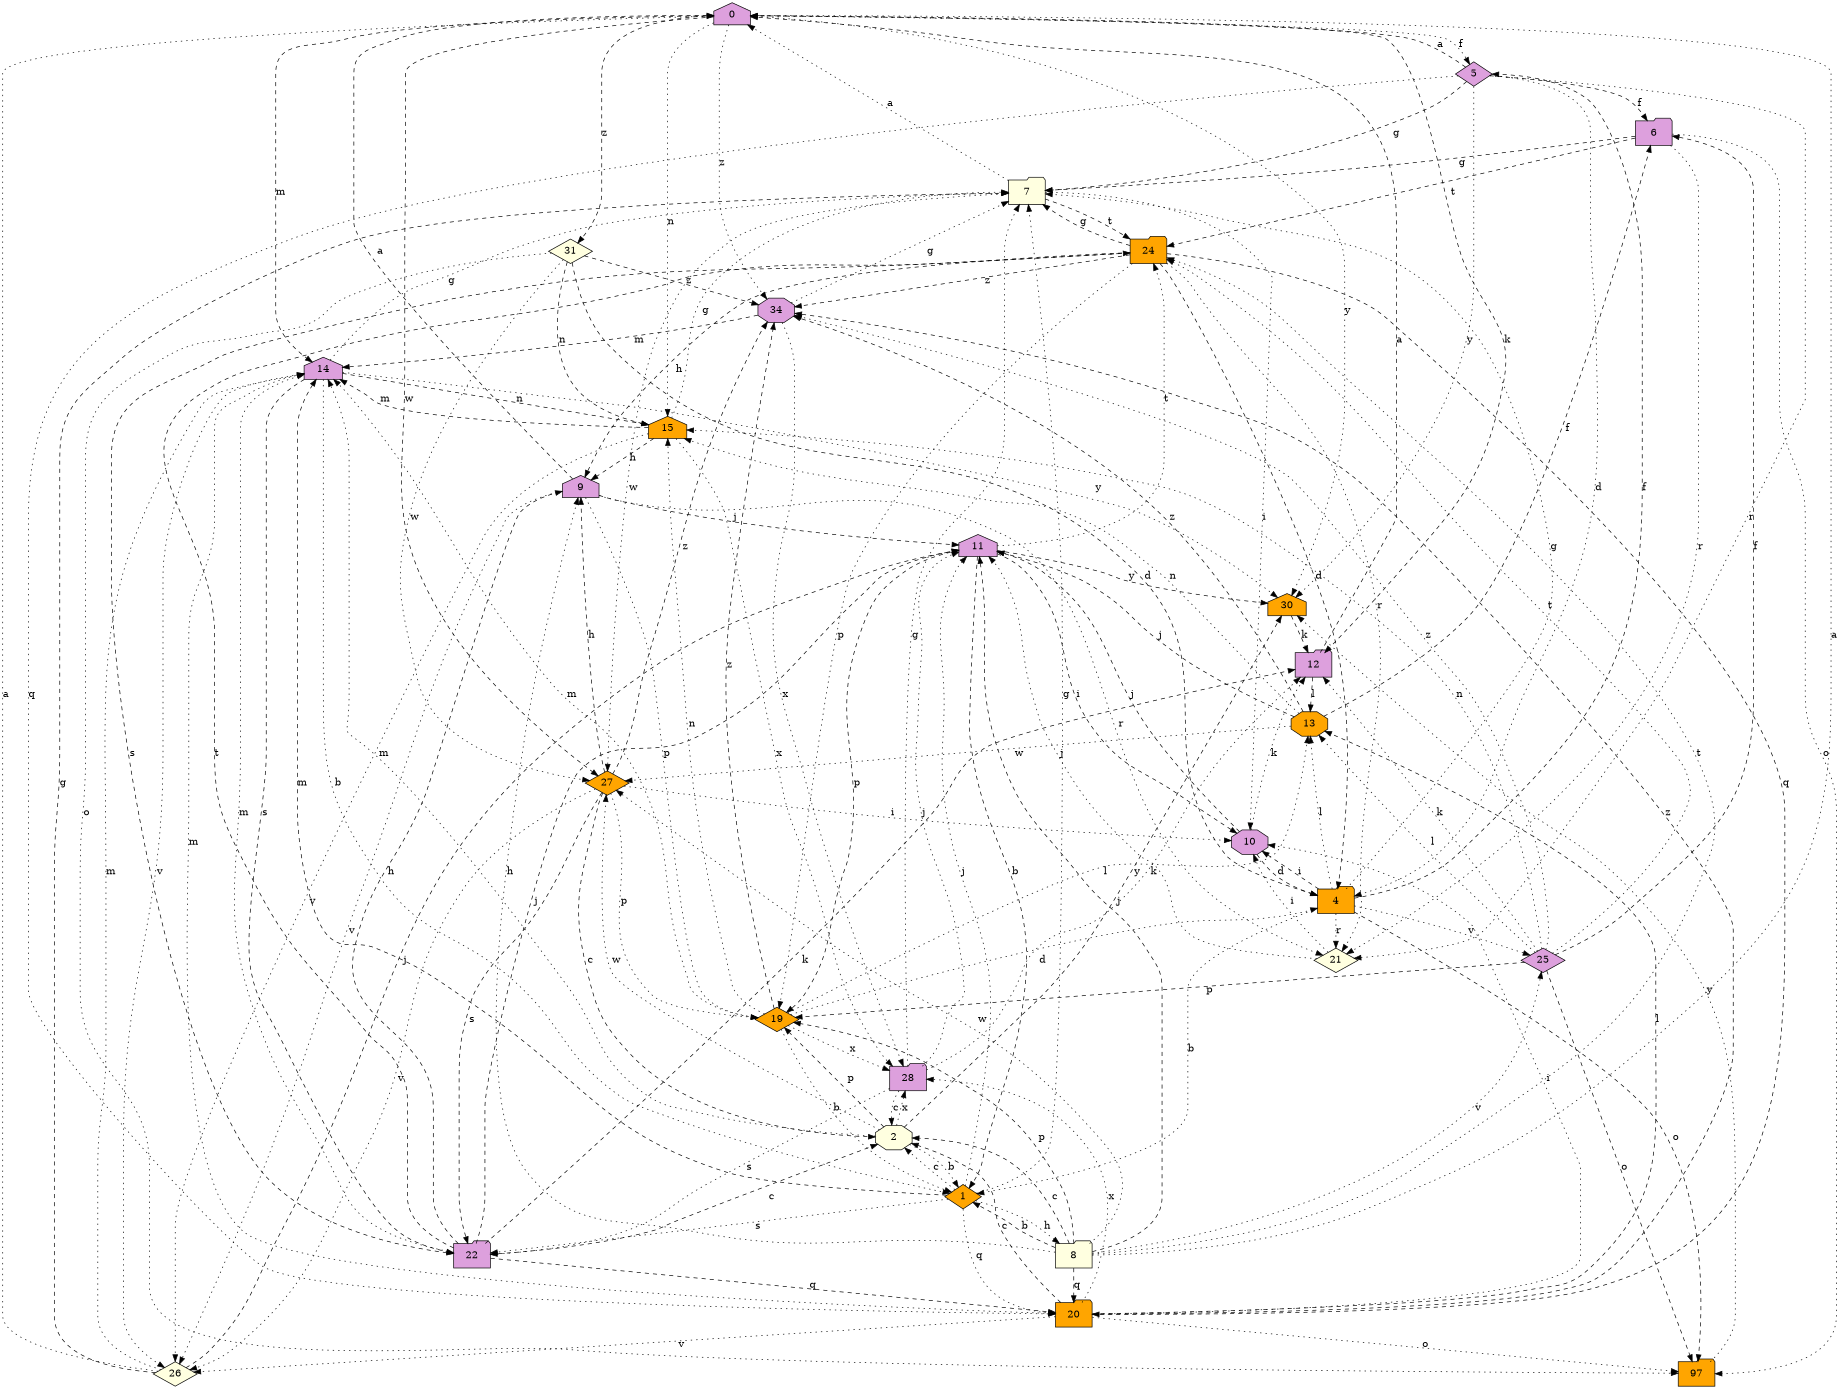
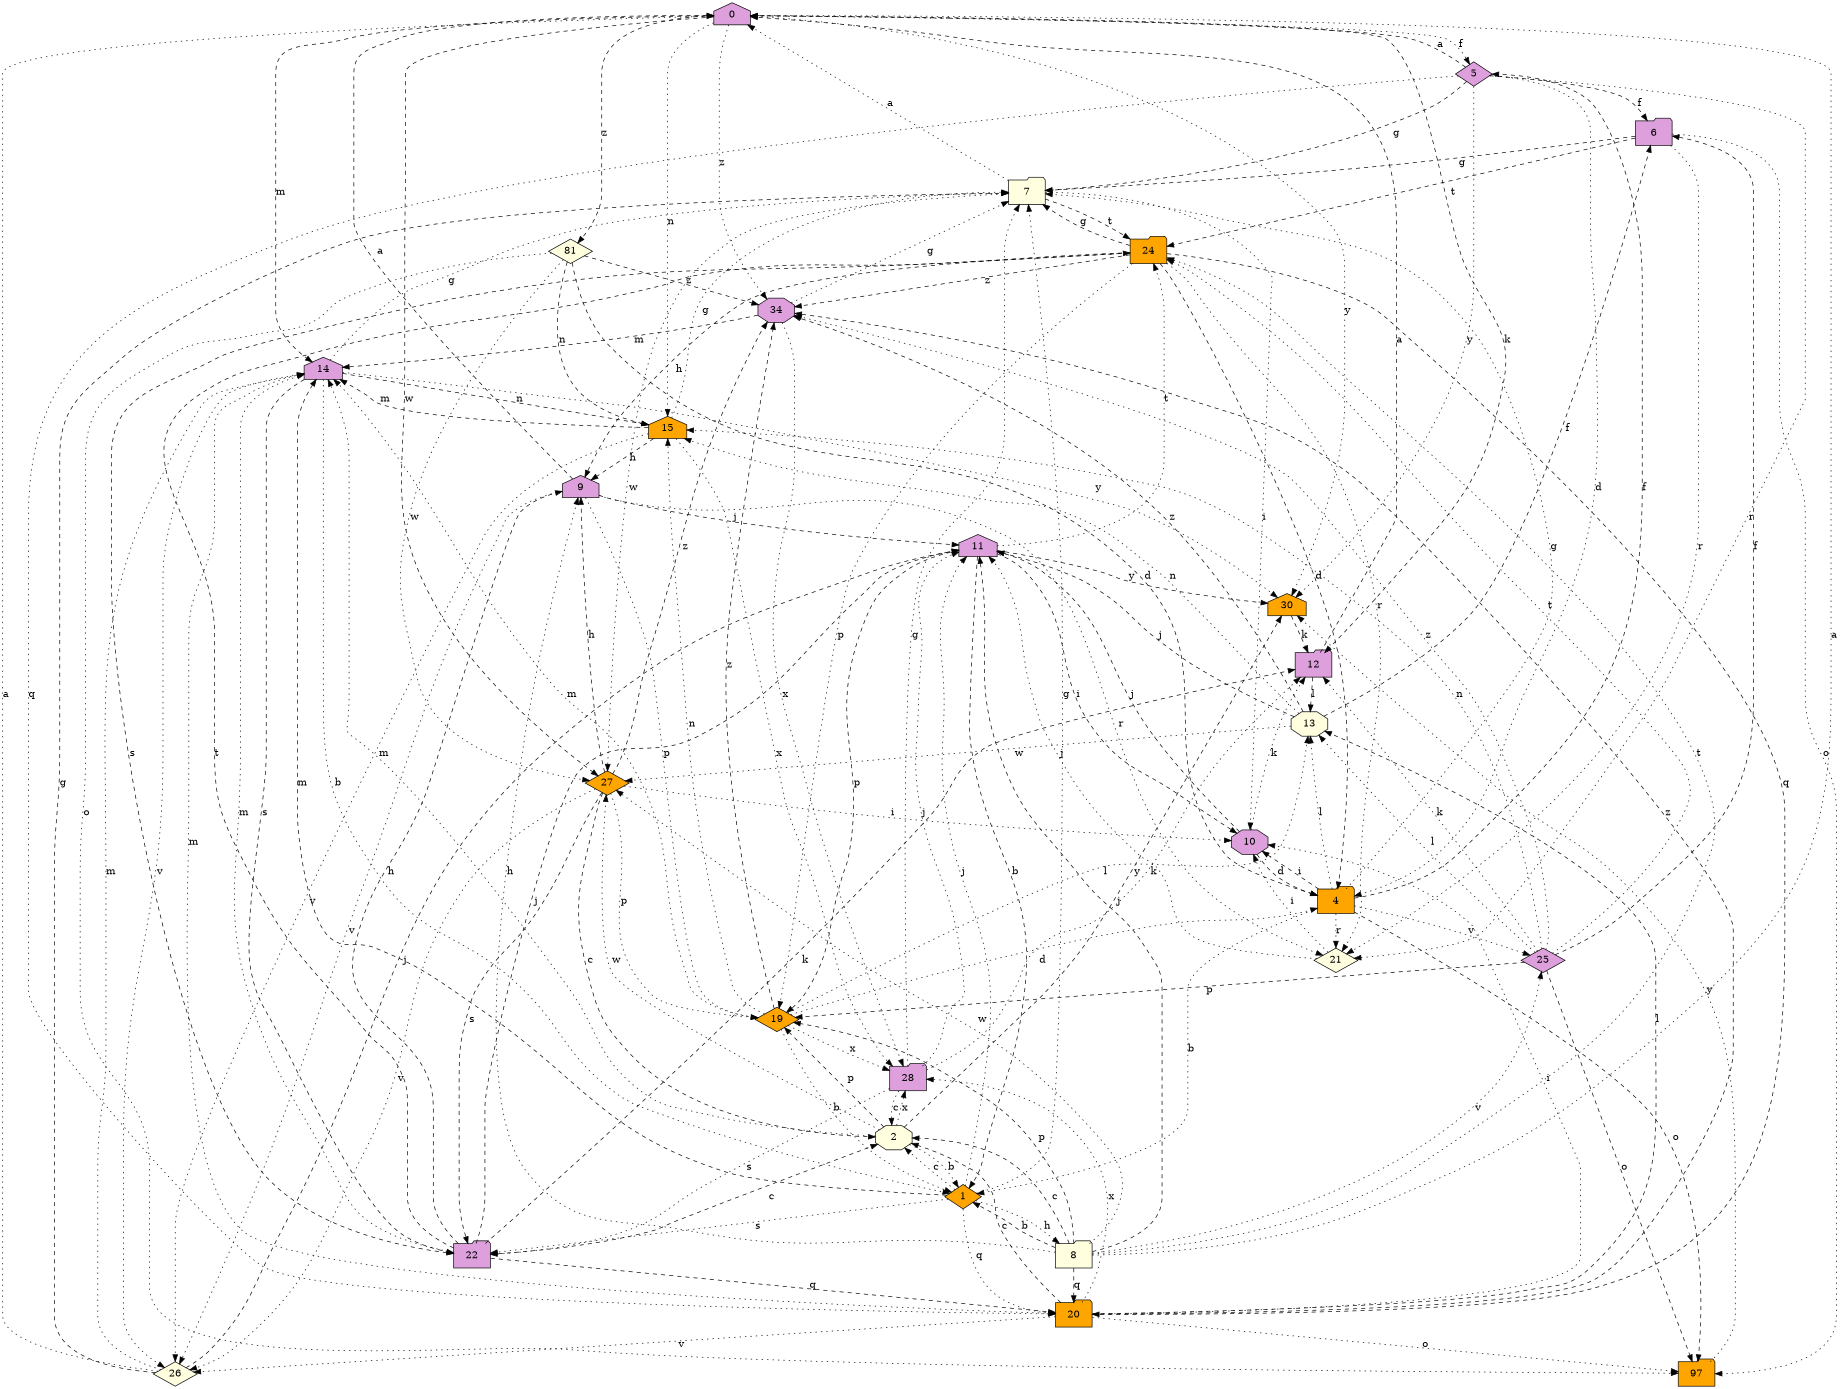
(570, 251) -> (570, 251)
(1309, 724) -> (1309, 724)
